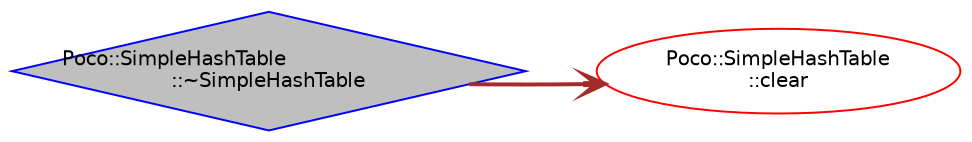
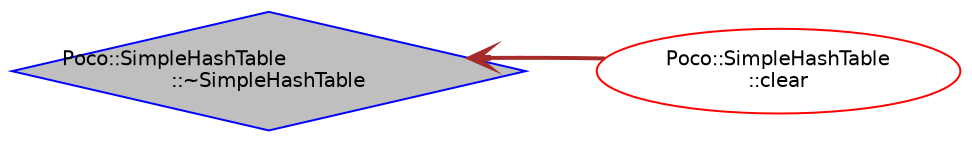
(527, 84) -> (547, 58)
